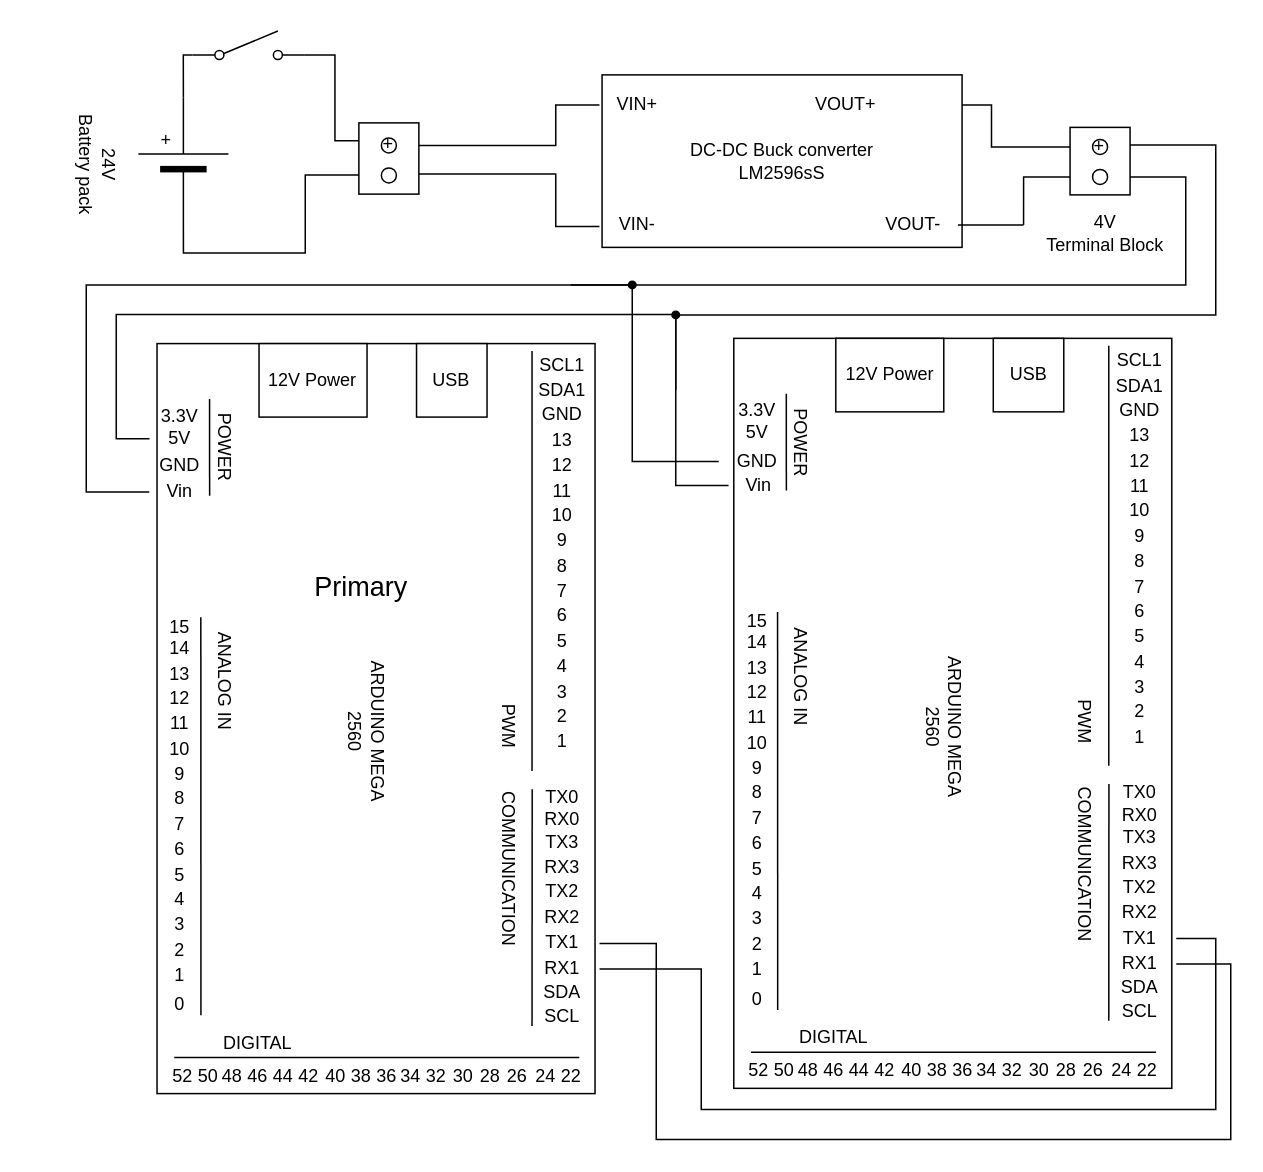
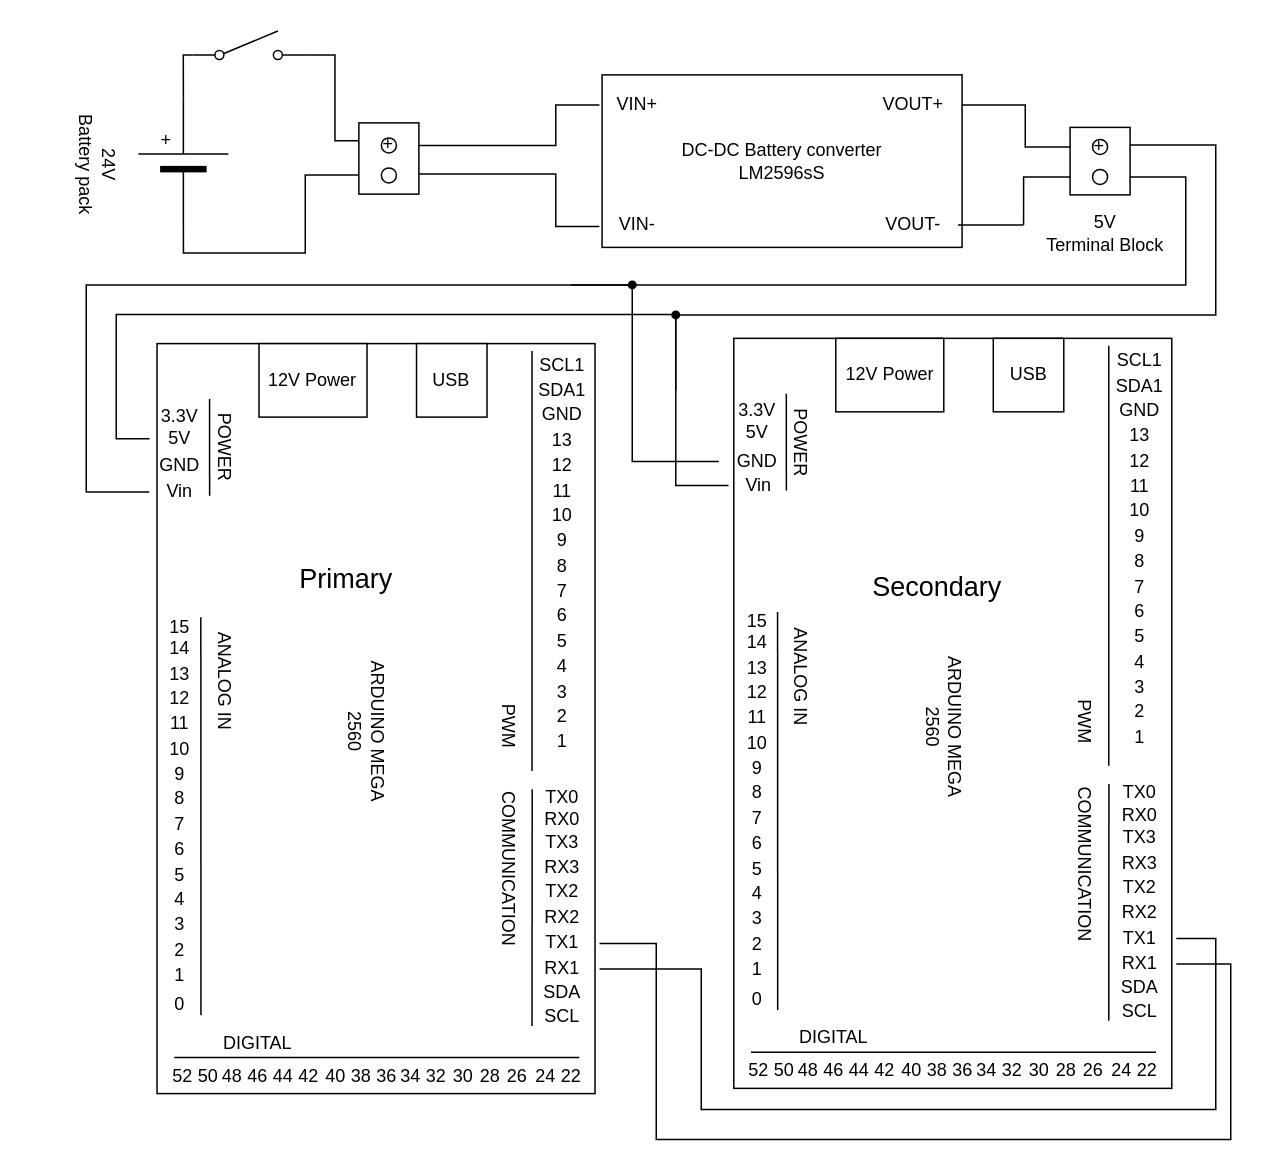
(845, 105) -> (913, 105)
(782, 161) -> (782, 161)
(1106, 233) -> (1106, 233)
(360, 587) -> (345, 580)
none -> (936, 587)
